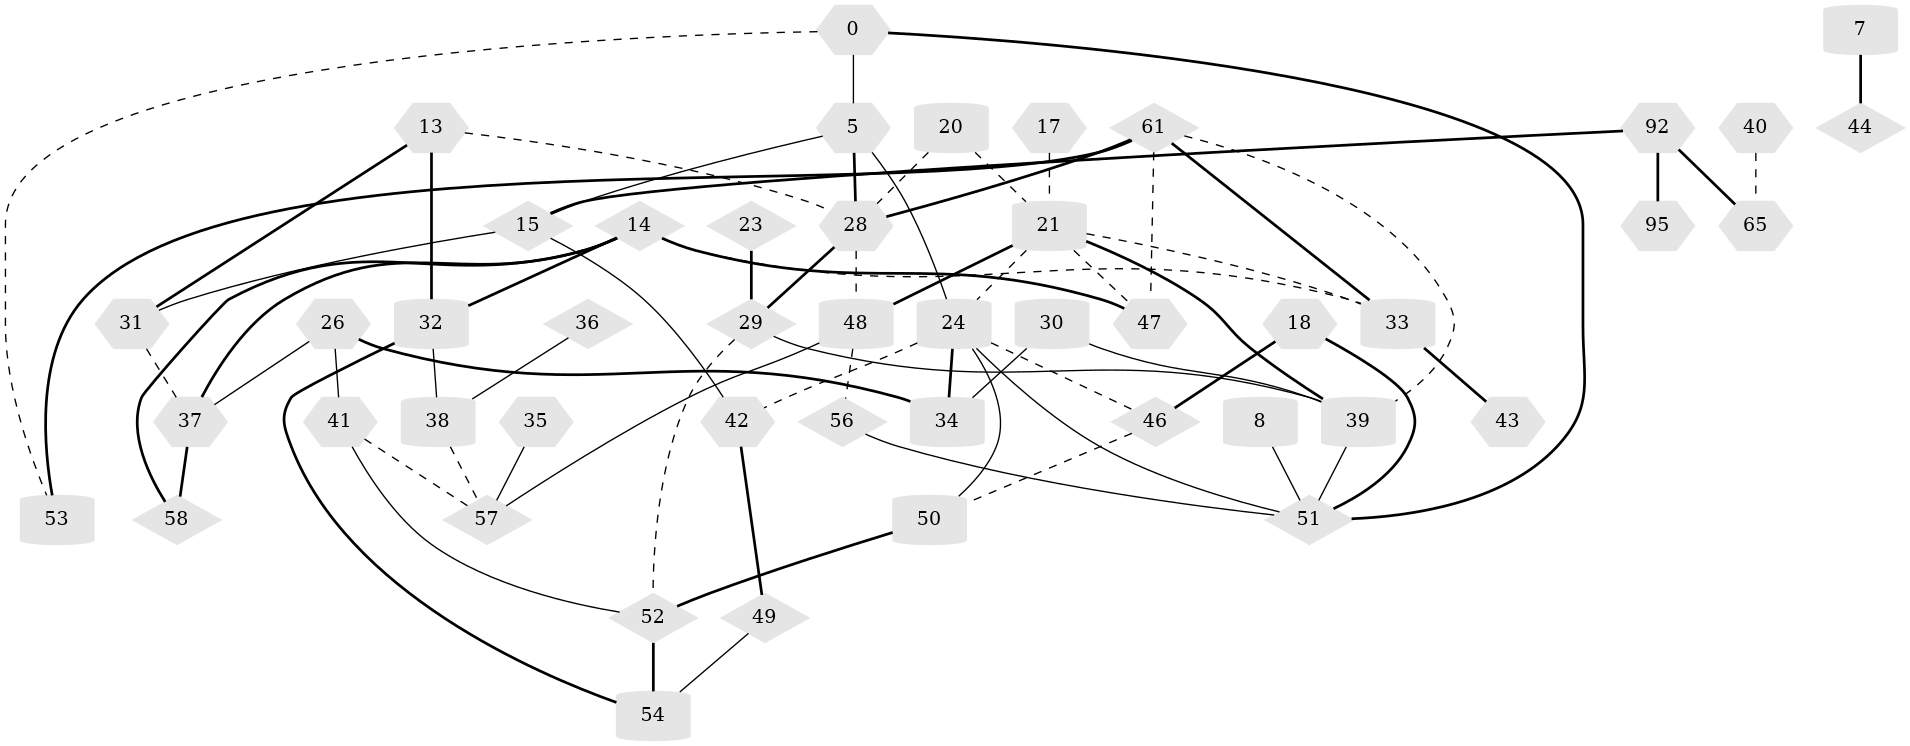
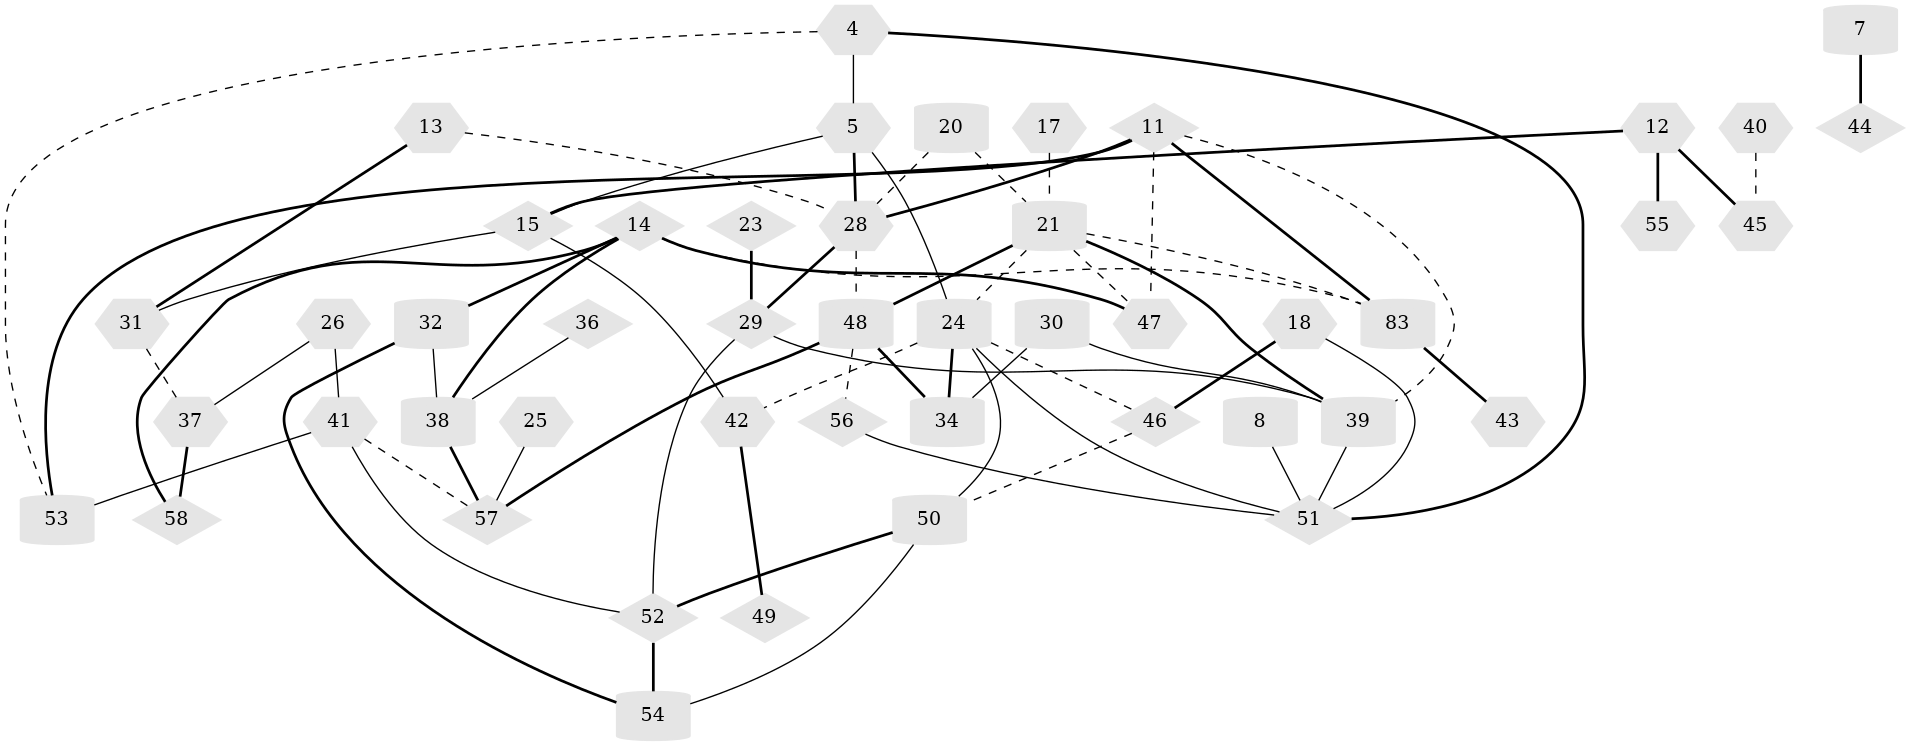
(853, 30) -> (853, 30)
(1154, 128) -> (1154, 128)
(1658, 128) -> (1658, 128)
(431, 226) -> none
(1658, 226) -> (1658, 226)
(1756, 226) -> (1756, 226)
(350, 272) -> (525, 307)
(1398, 324) -> (1398, 324)
(634, 373) -> (904, 375)
(657, 414) -> (657, 414)
(1415, 420) -> (1415, 420)
(536, 422) -> (536, 422)
(669, 457) -> (669, 457)
none -> (202, 468)
(464, 474) -> (464, 474)
(714, 663) -> (817, 645)
